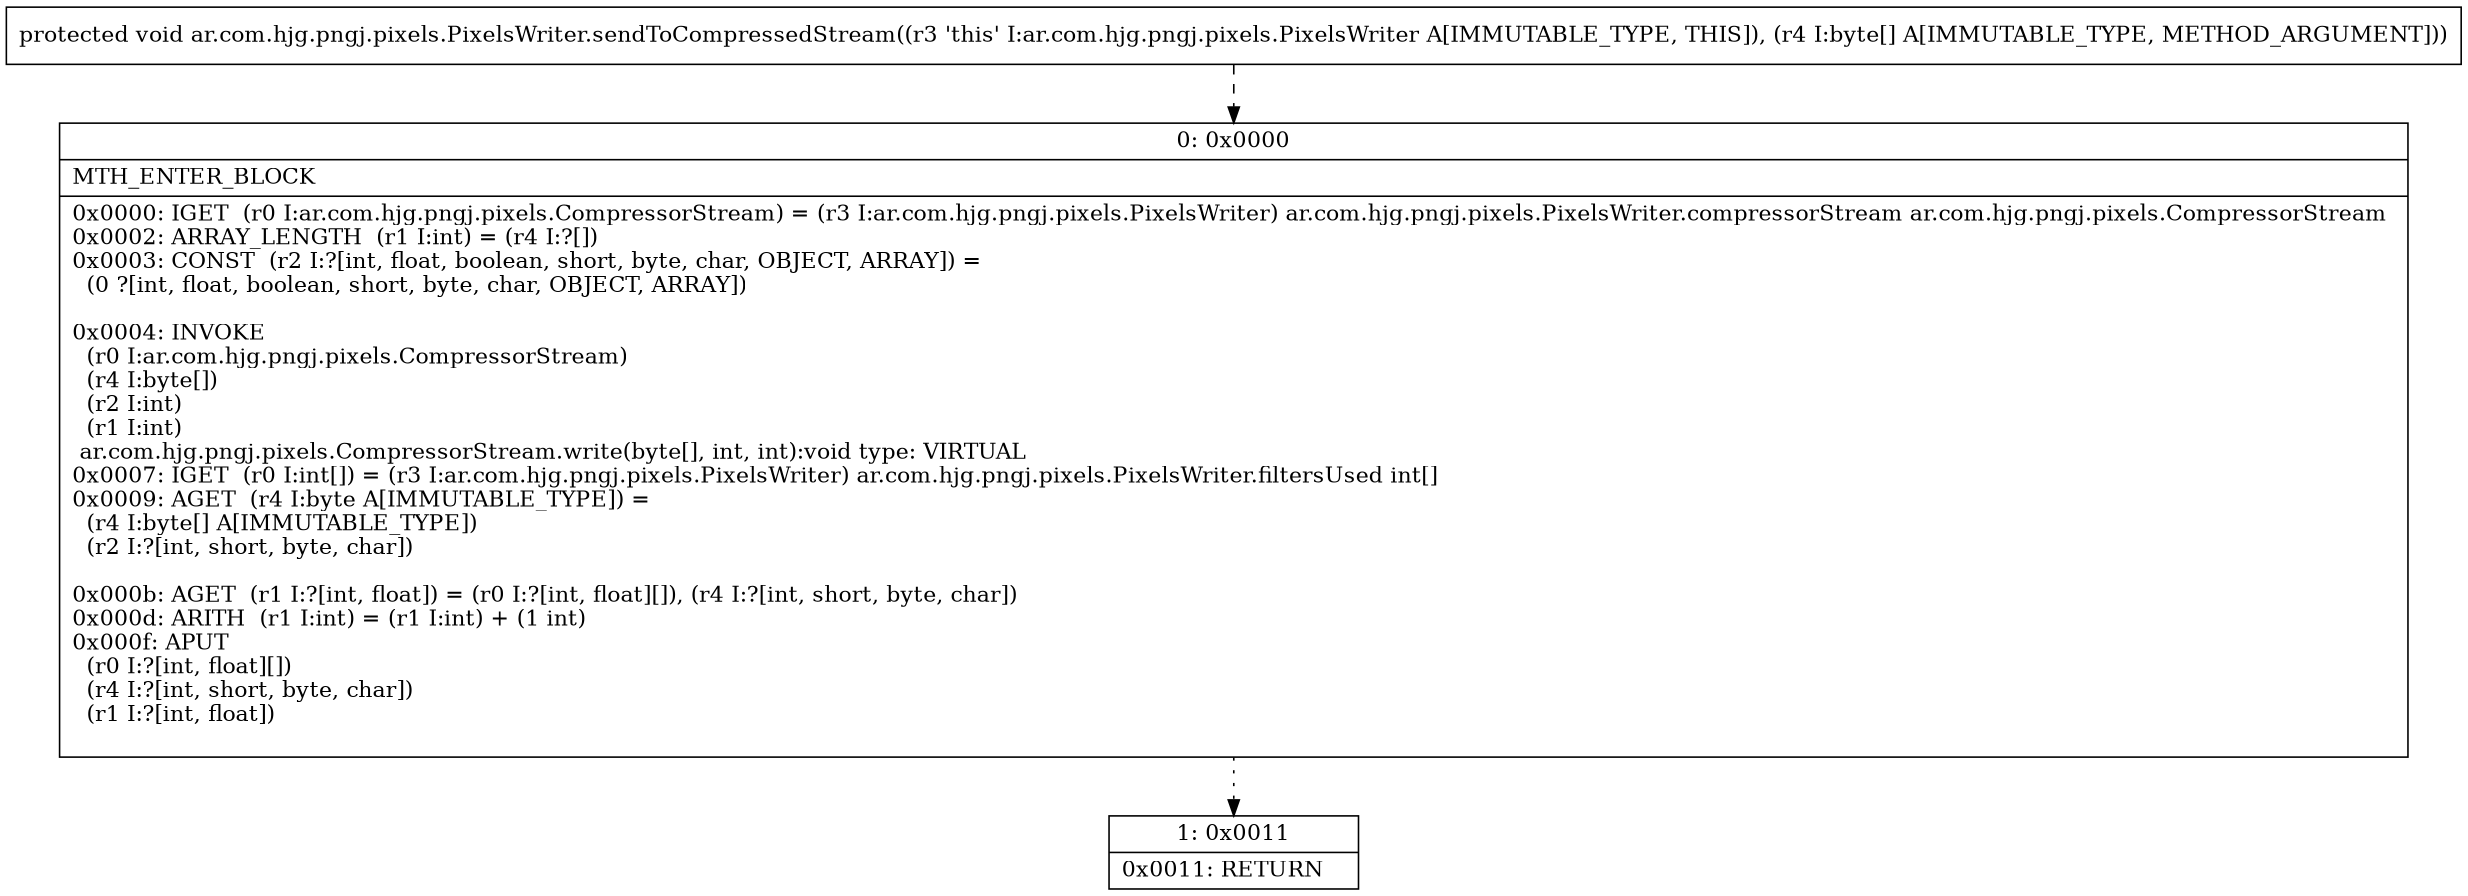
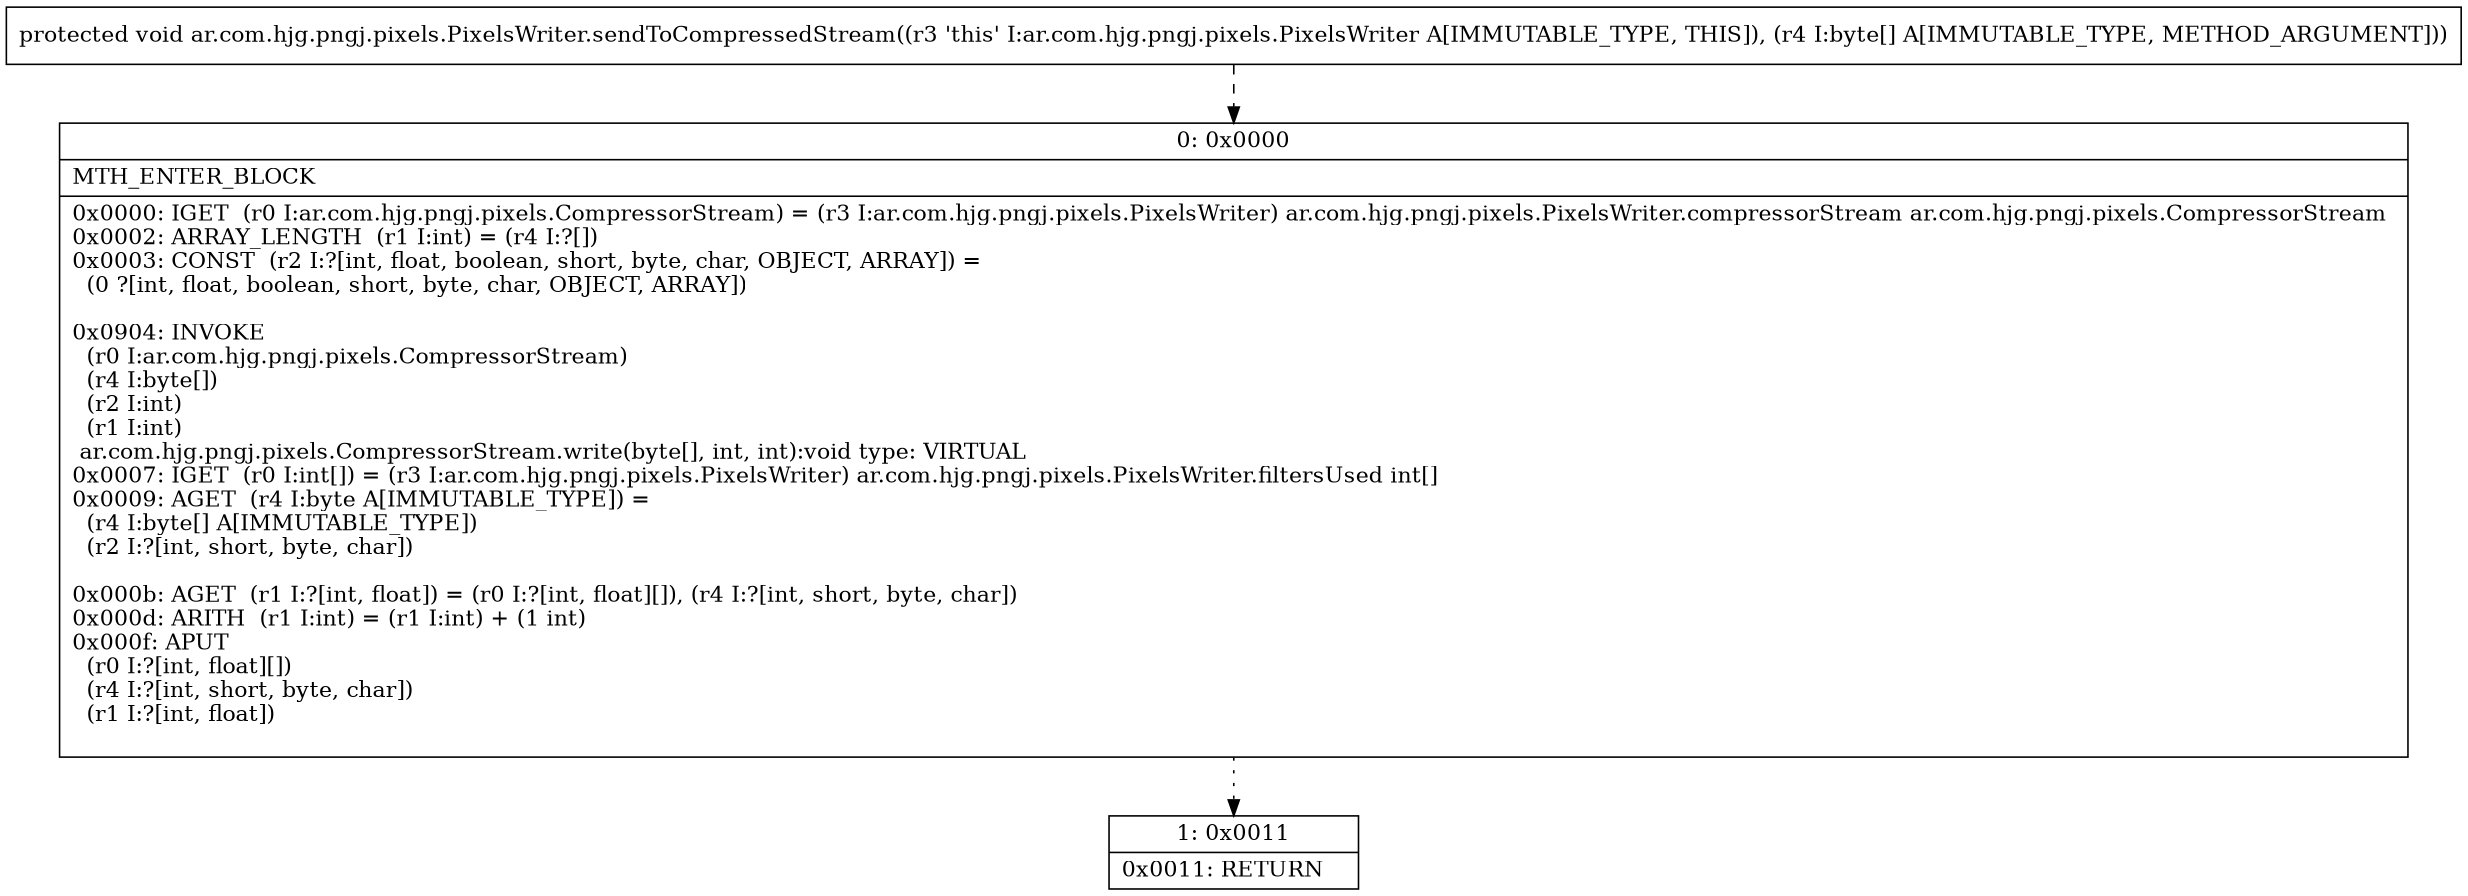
(176, 333) -> (176, 333)
